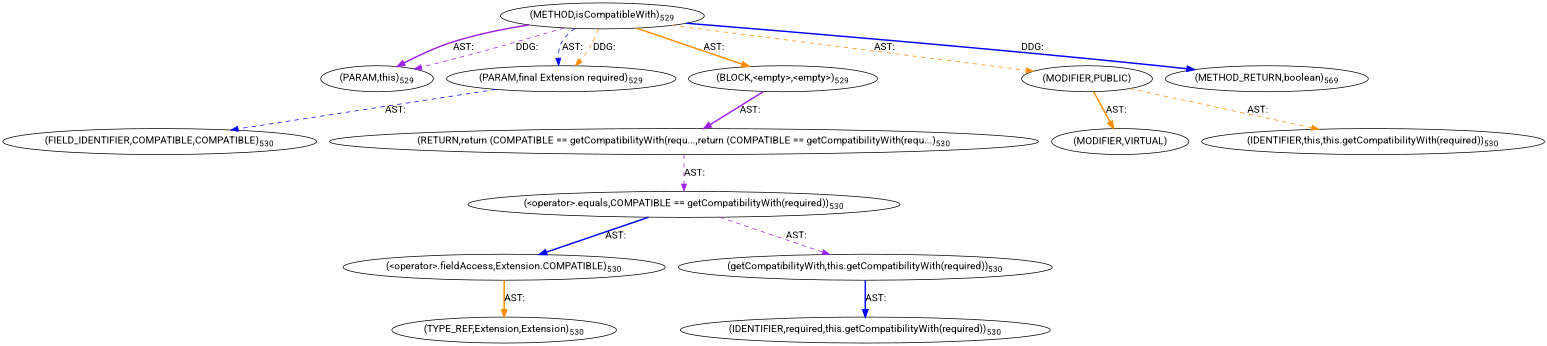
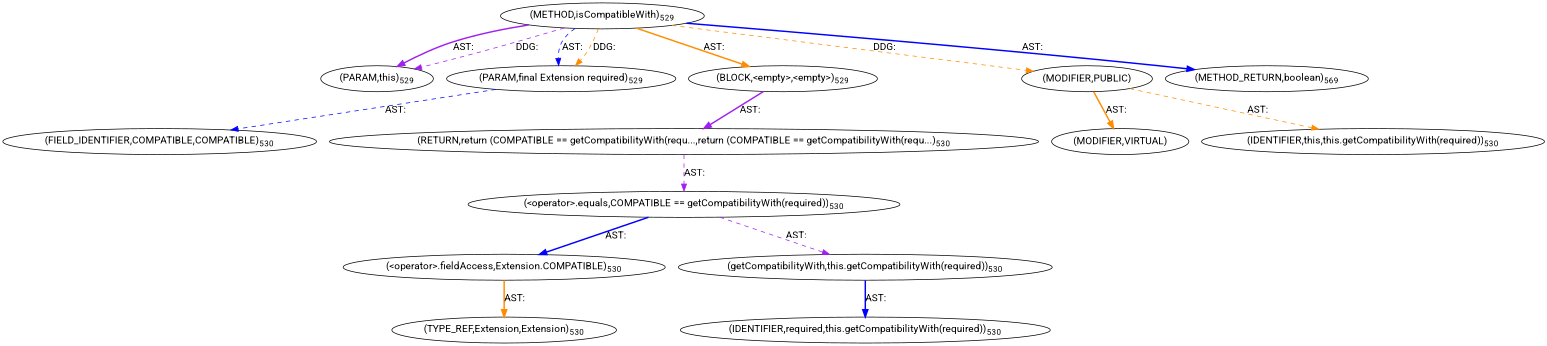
(886, 47) -> (886, 47)
(1034, 47) -> (1034, 47)
